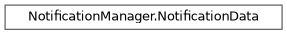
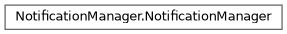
(144, 17) -> (144, 17)
